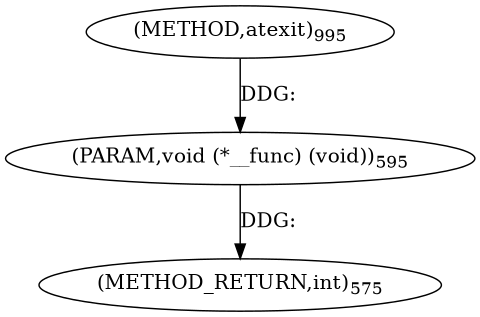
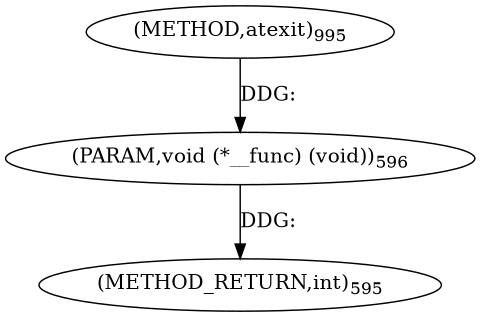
(392, 156) -> (392, 156)
(367, 283) -> (367, 283)
